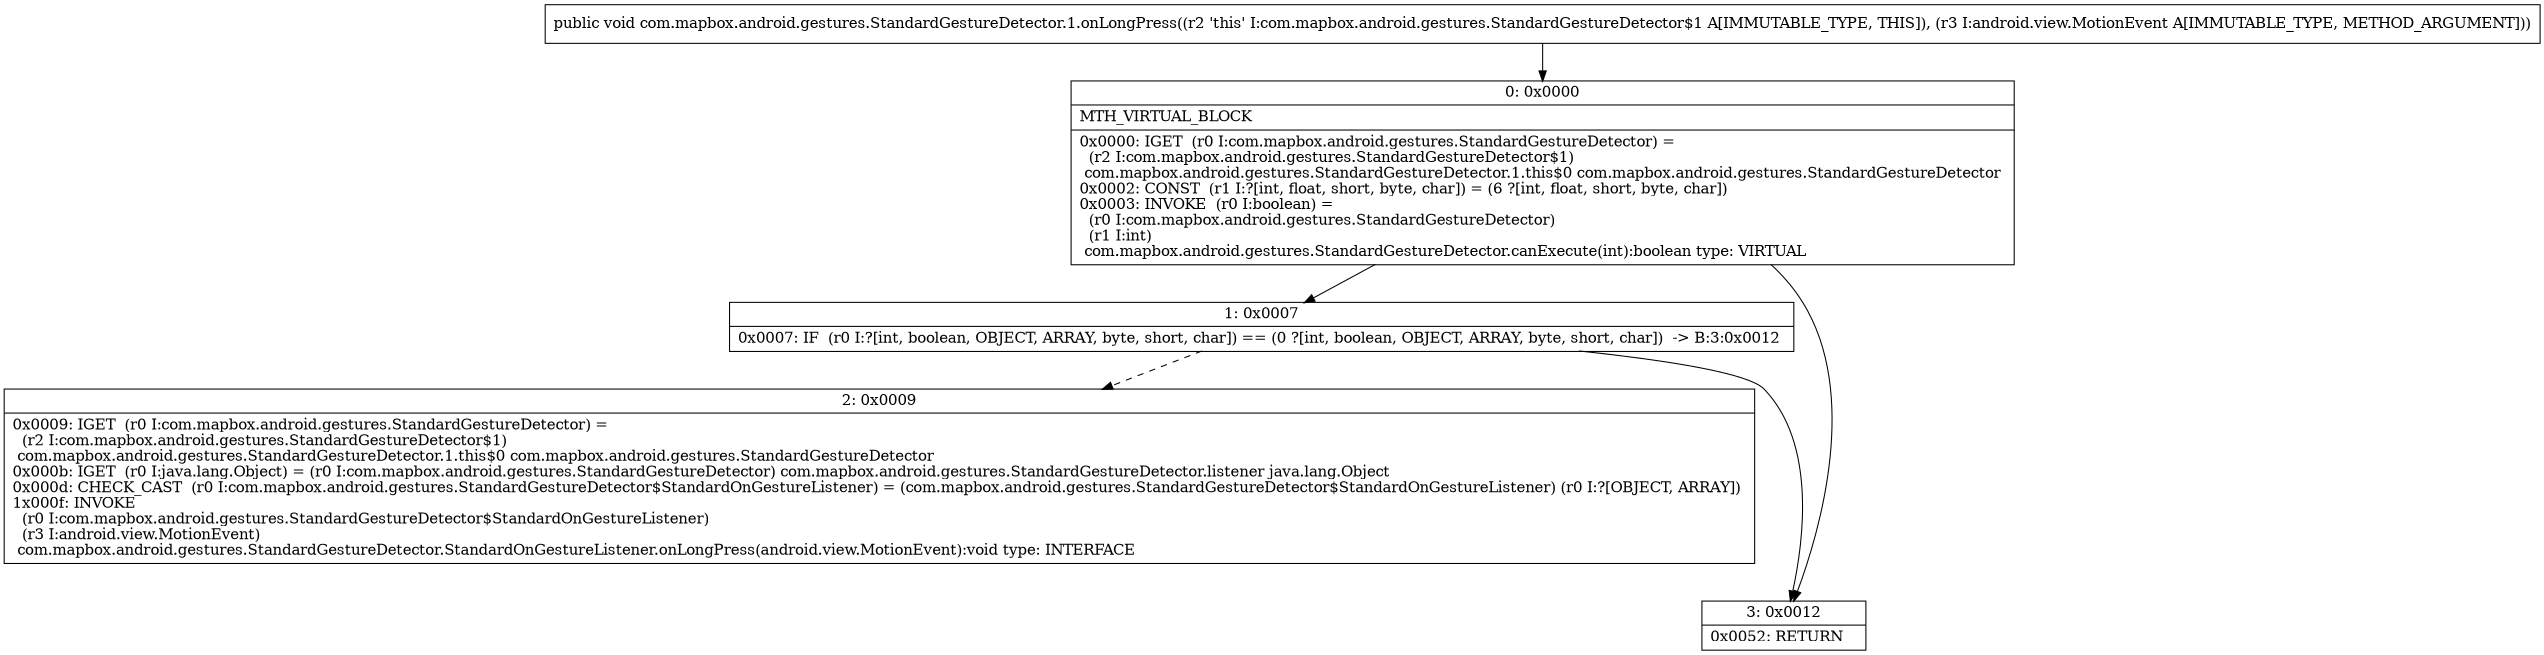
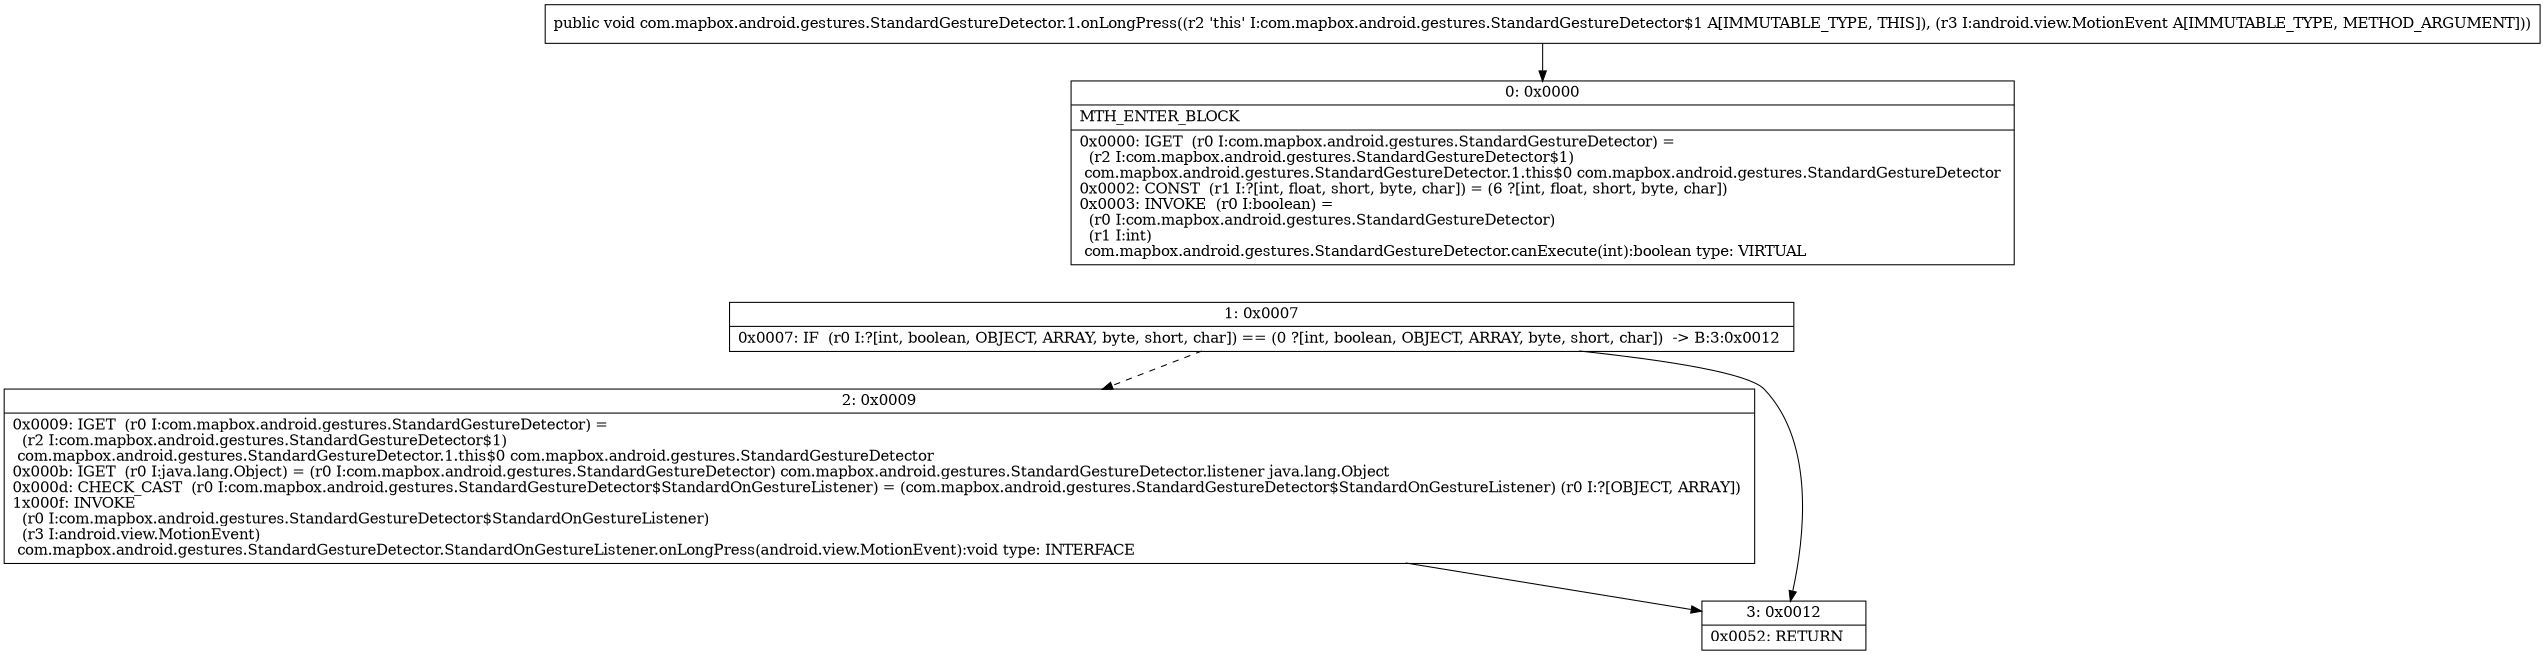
(1166, 117) -> (1160, 117)
(1345, 281) -> none
(1832, 422) -> (1548, 586)
